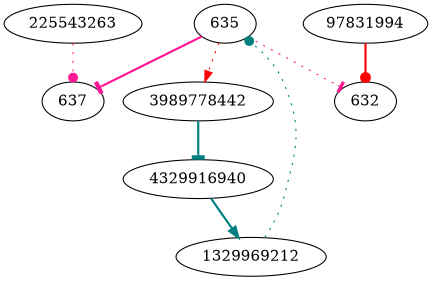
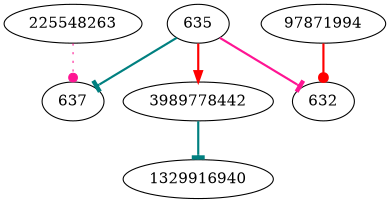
(73, 24) -> (73, 24)
(366, 24) -> (323, 24)
(214, 57) -> (198, 57)
(152, 61) -> (138, 61)
(293, 61) -> (258, 61)
(198, 179) -> (198, 179)
(251, 257) -> none
